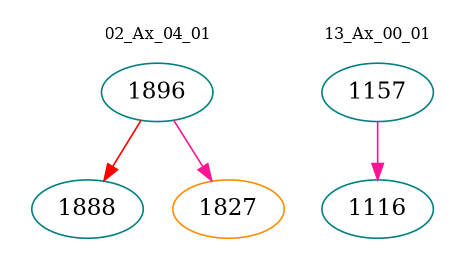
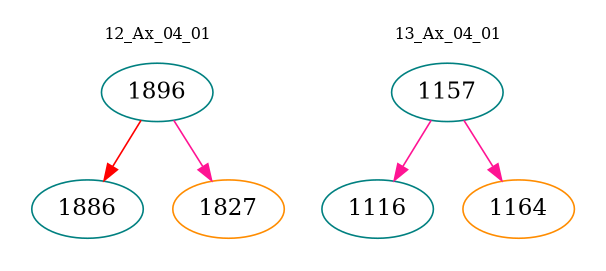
(158, 35) -> (158, 35)
(378, 35) -> (448, 35)
(88, 209) -> (88, 209)
none -> (519, 209)
